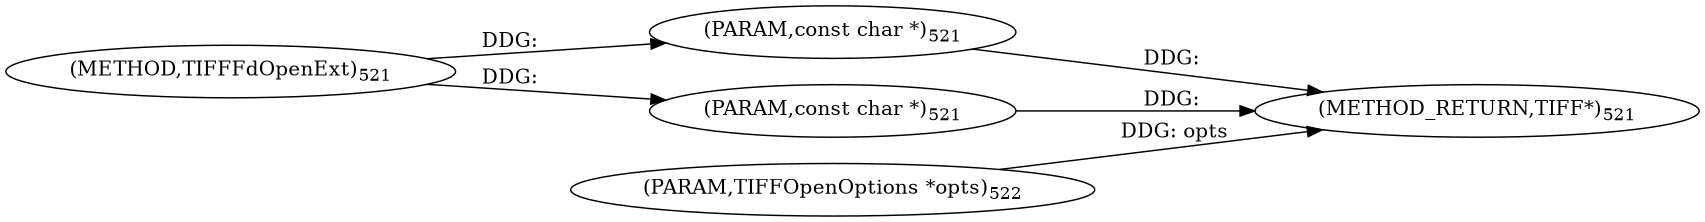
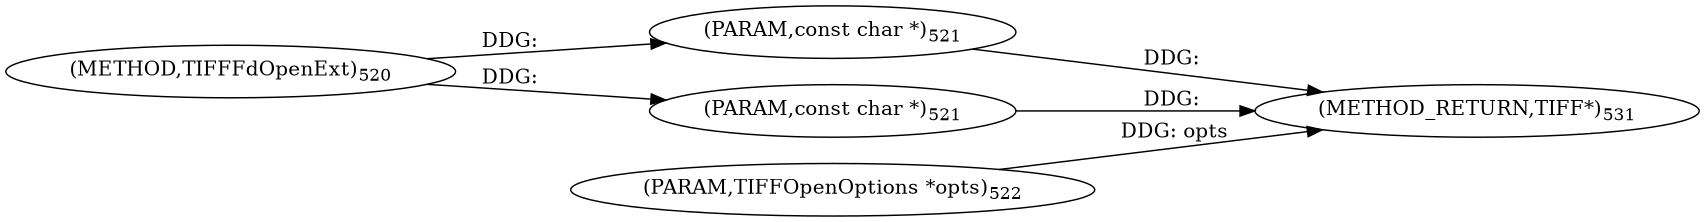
(375, 69) -> (375, 69)
(1619, 109) -> (1619, 109)
